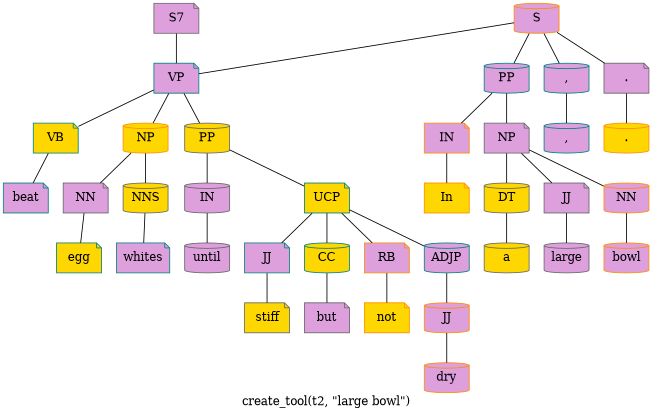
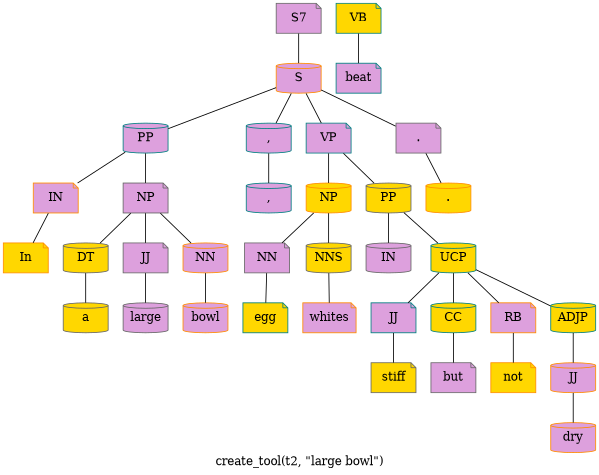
(176, 48) -> (299, 48)
(116, 108) -> none
(327, 198) -> (453, 258)
(143, 258) -> (329, 318)
(207, 258) -> none
(447, 258) -> (573, 318)
